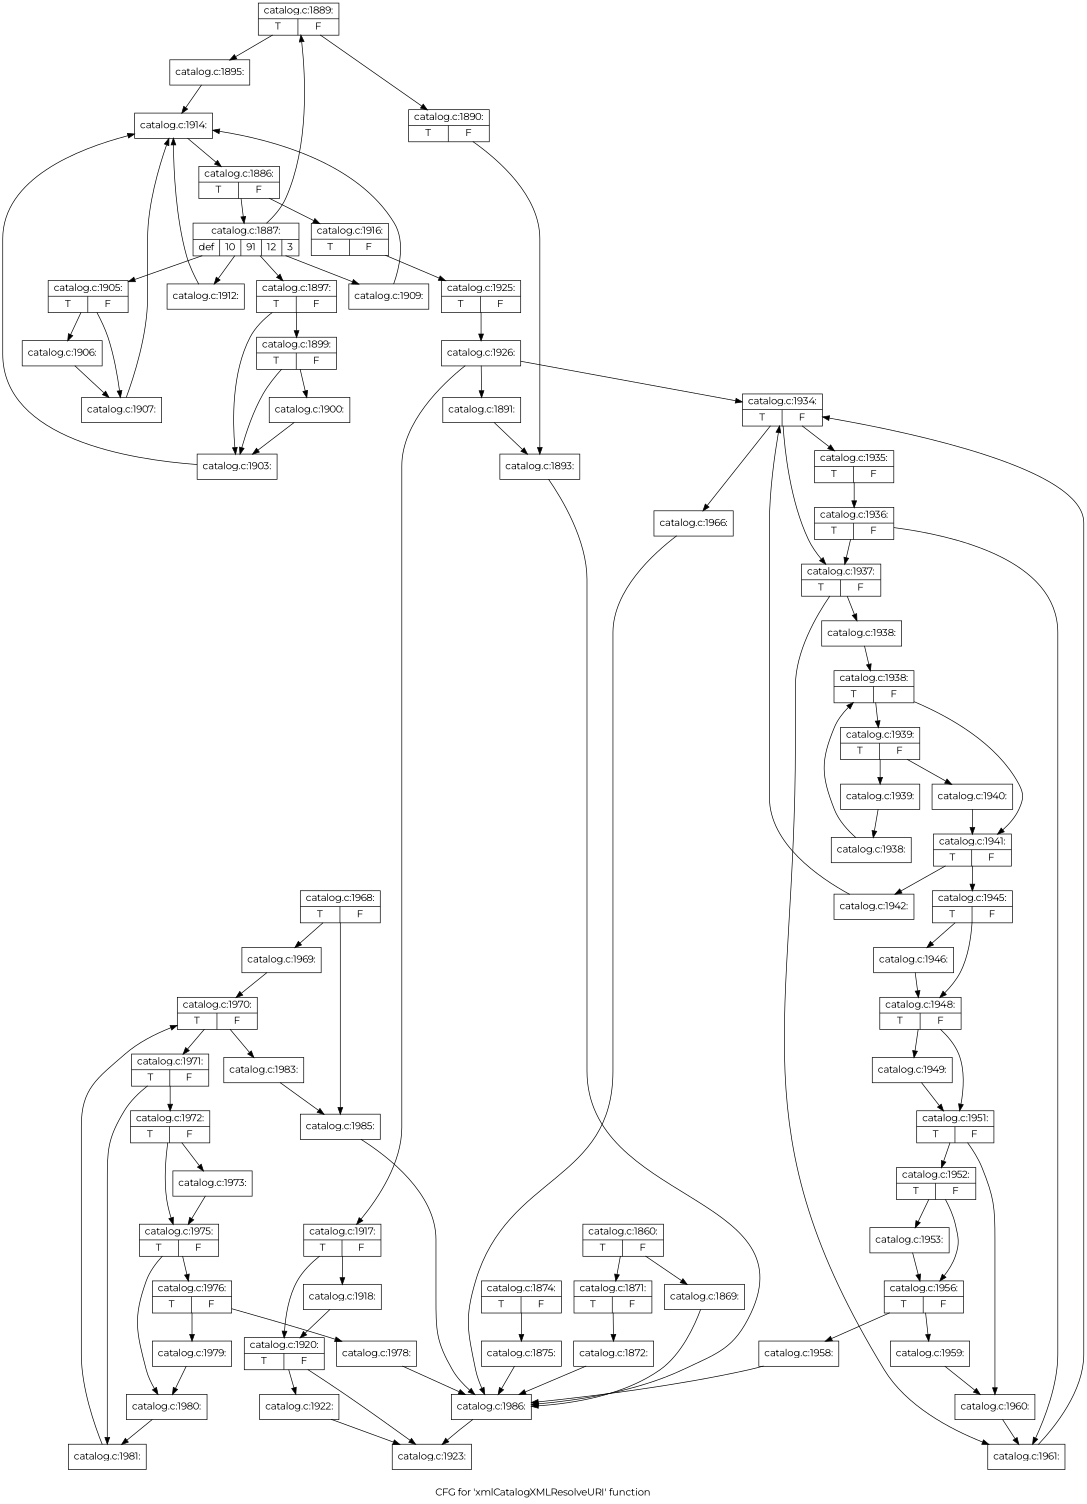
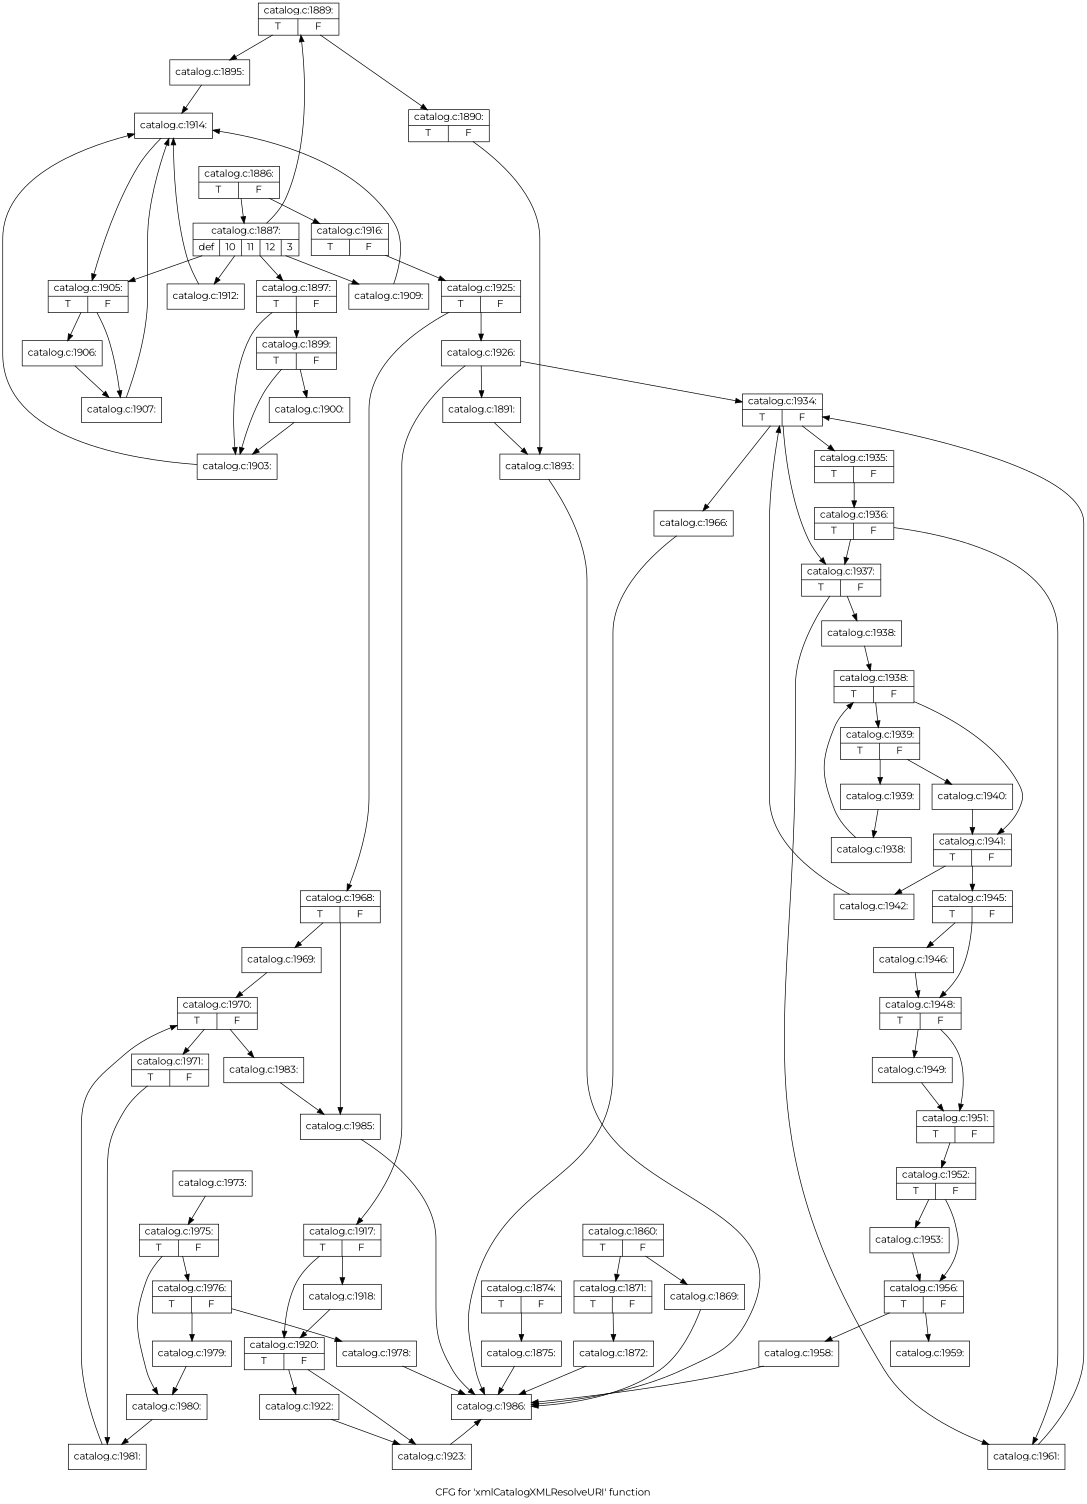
(202, 150) -> (120, 202)
(251, 247) -> (251, 247)
none -> (369, 582)
(170, 1127) -> none
(995, 1407) -> none
(460, 1429) -> (463, 1434)
